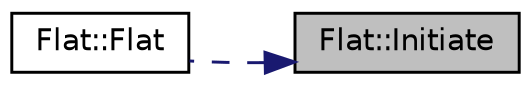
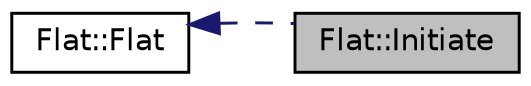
(227, 62) -> (257, 23)
